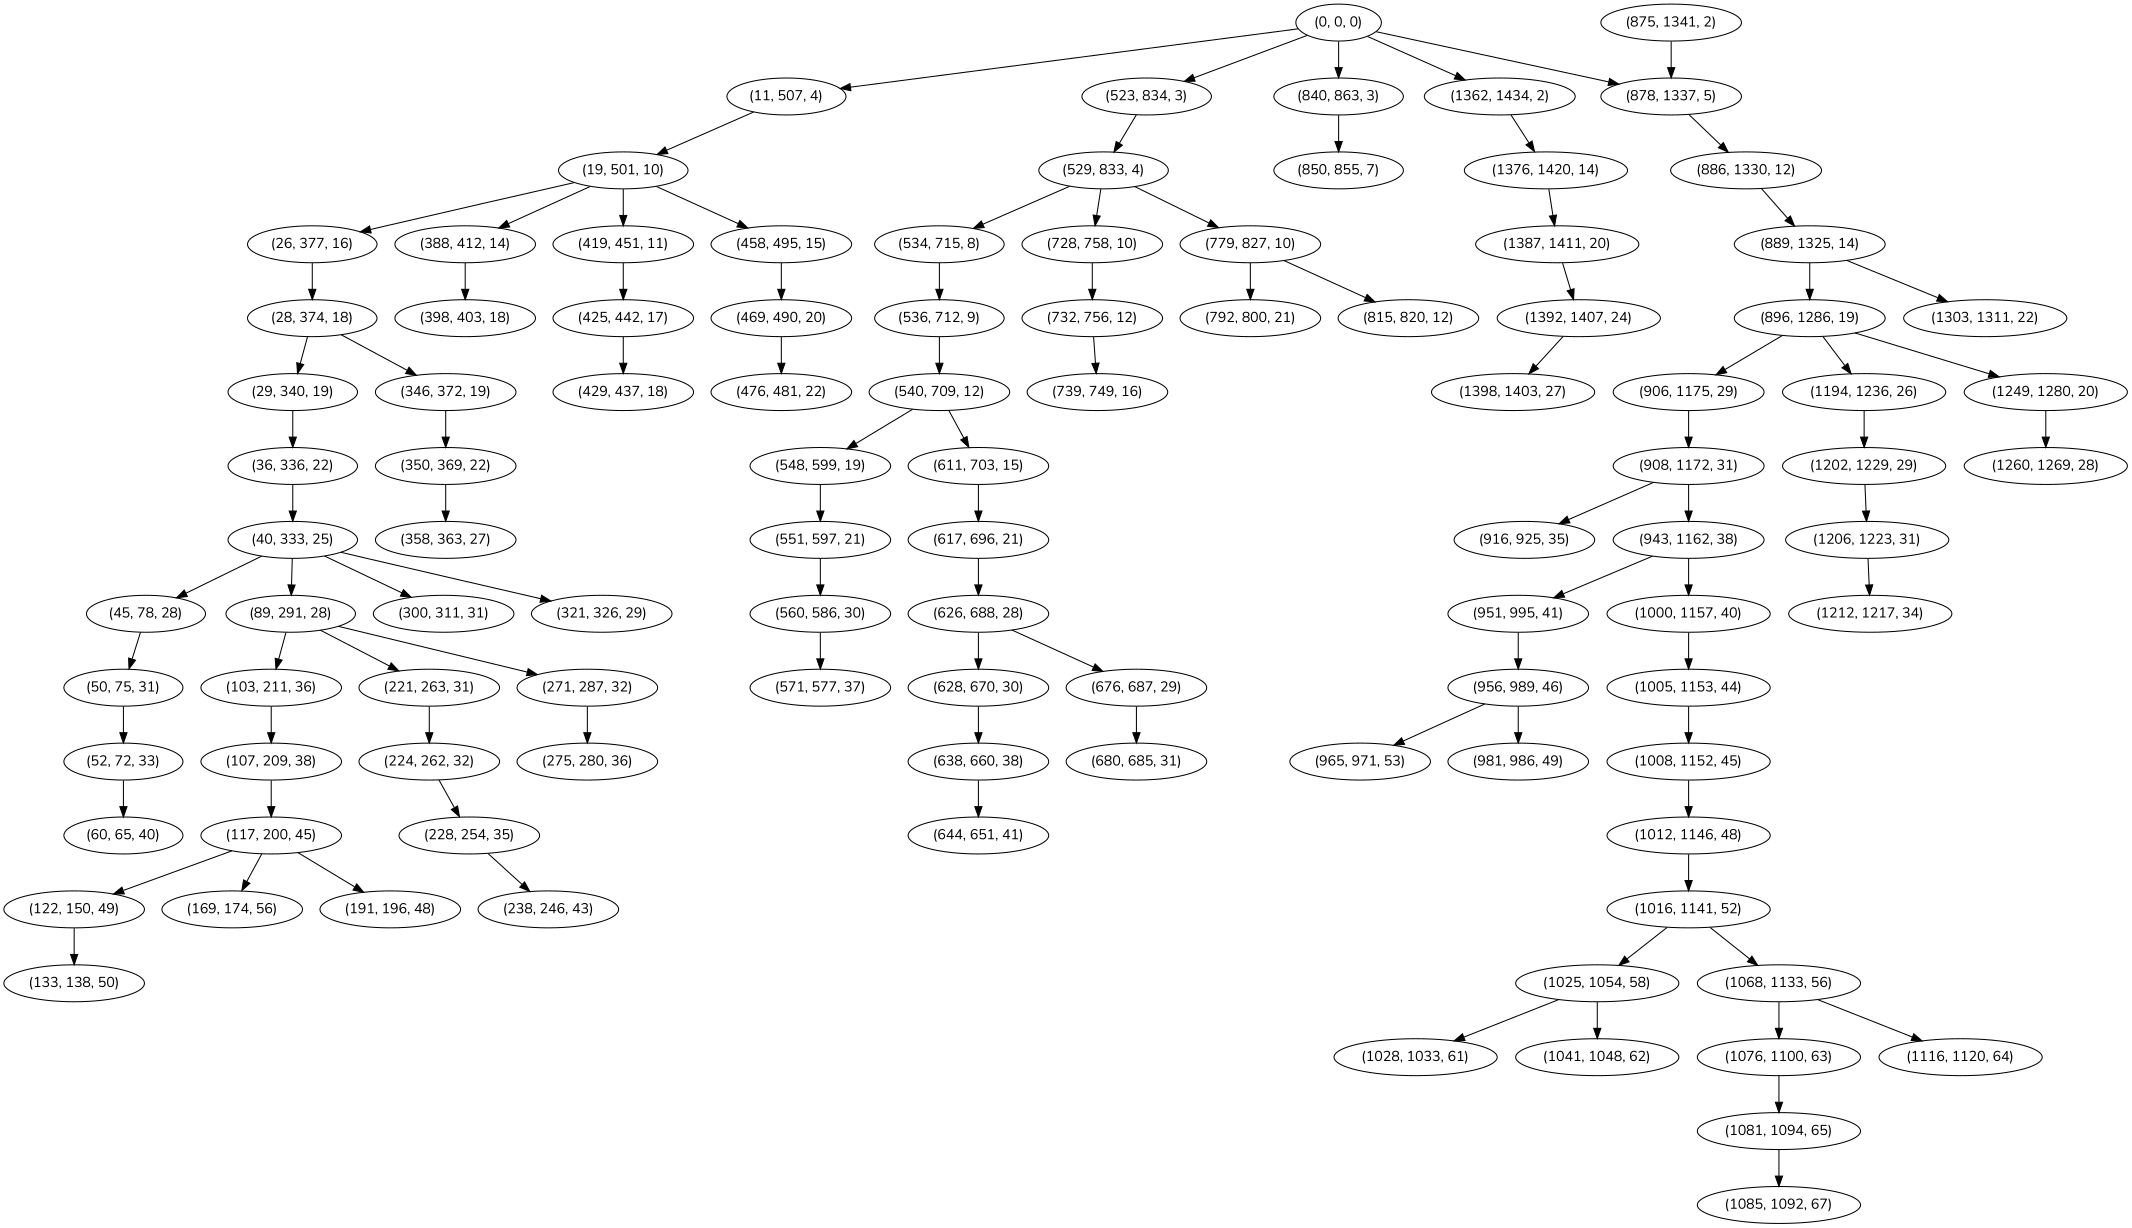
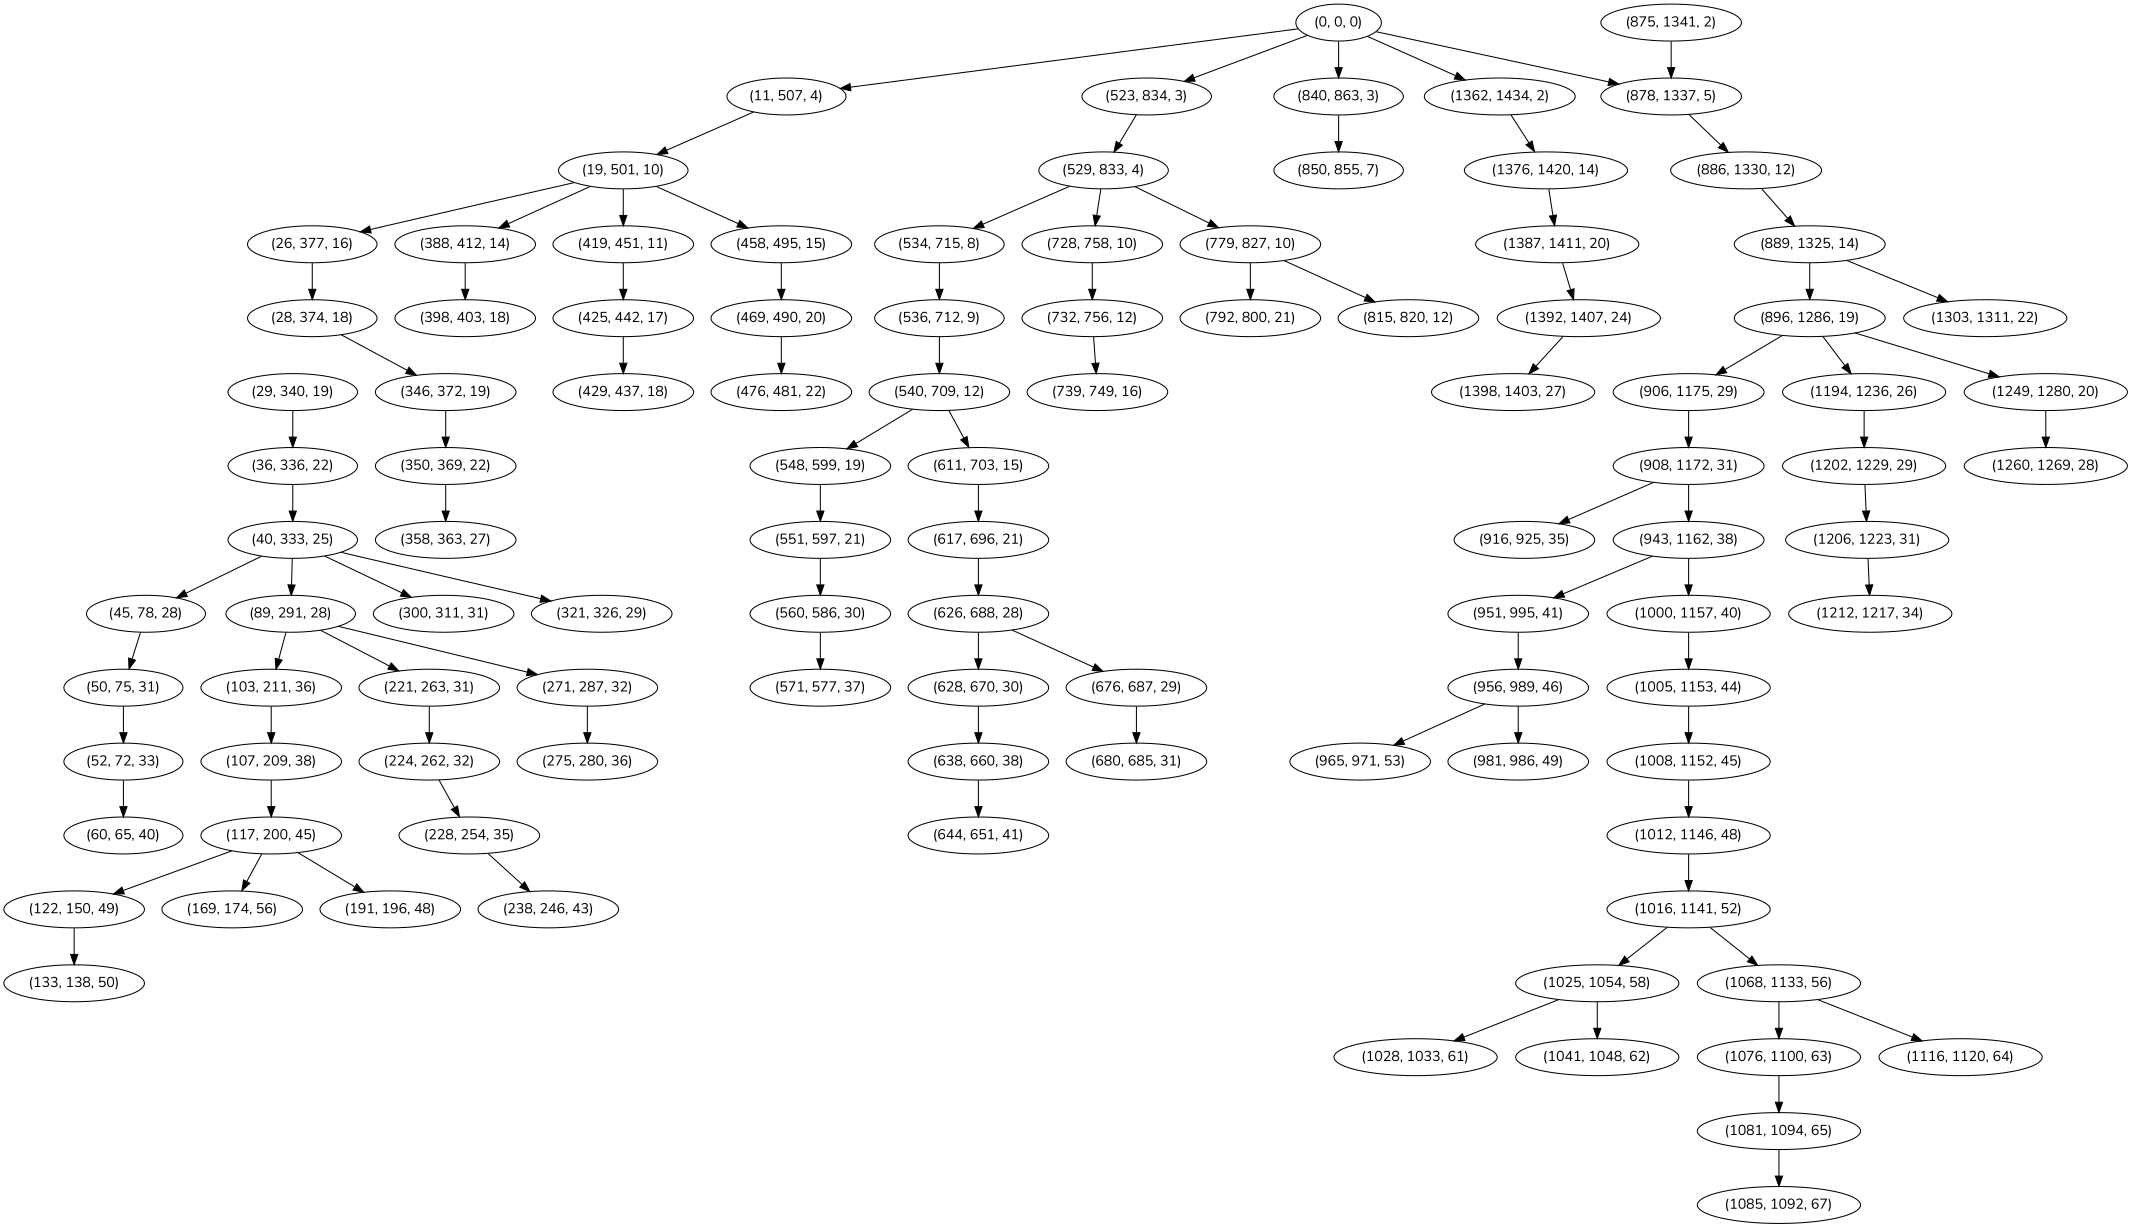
(304, 350) -> none
